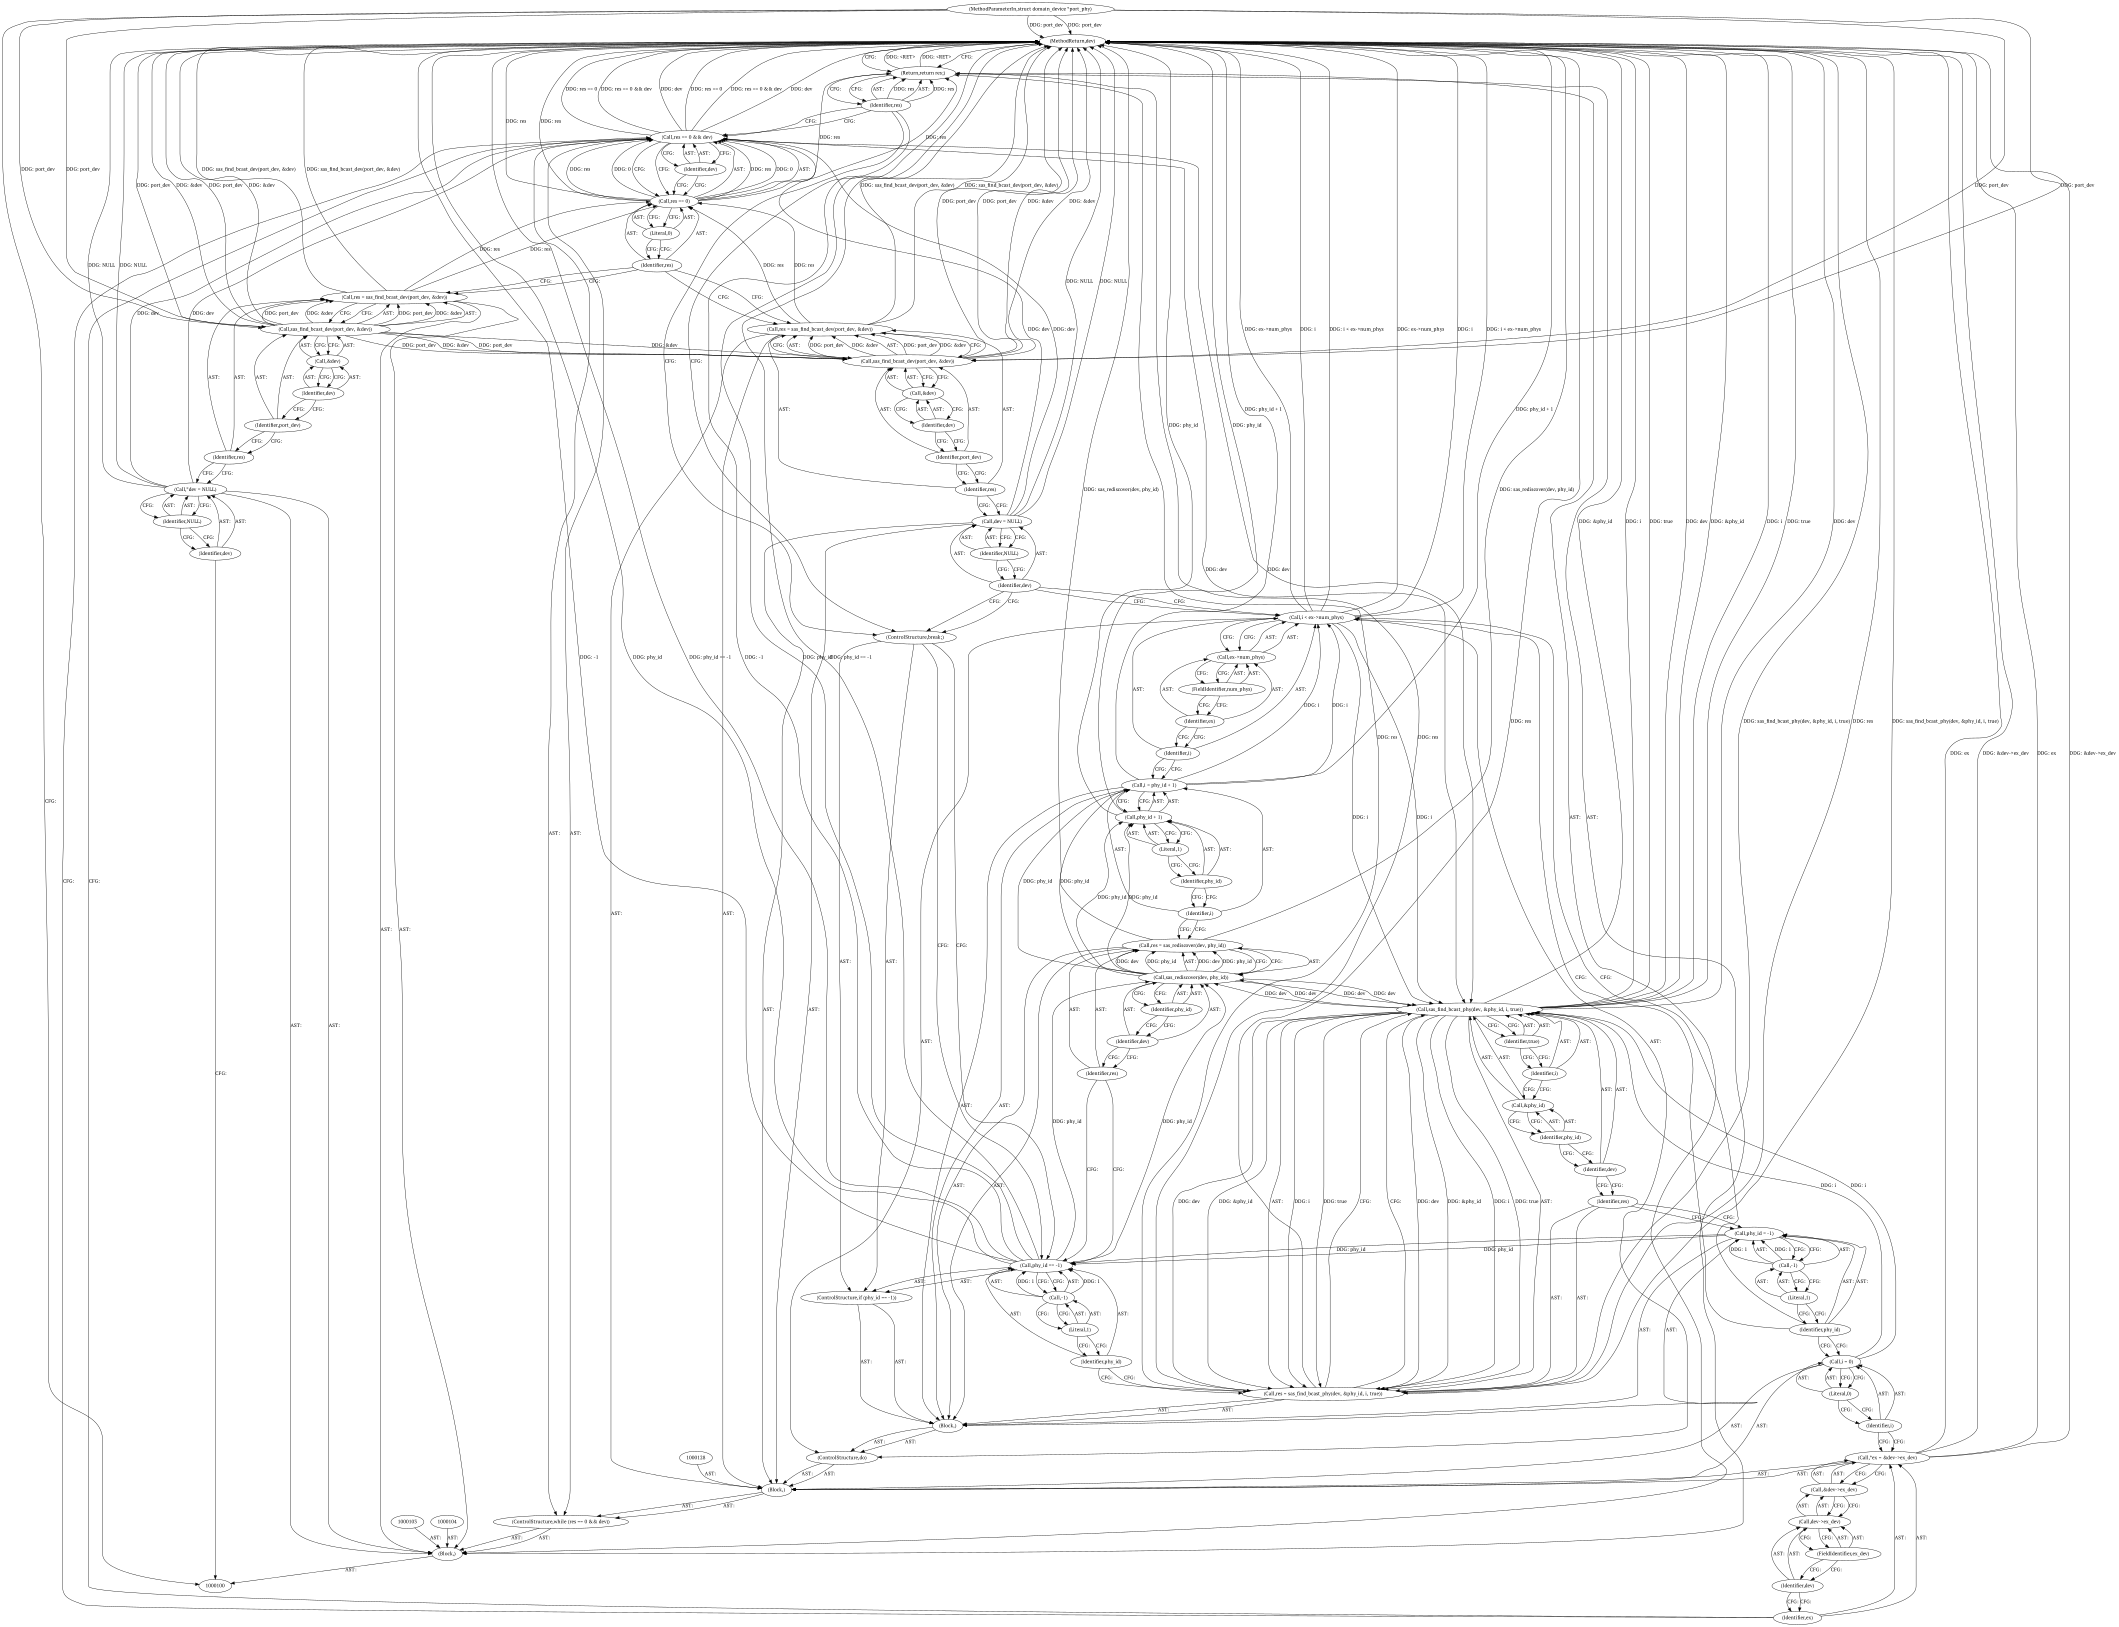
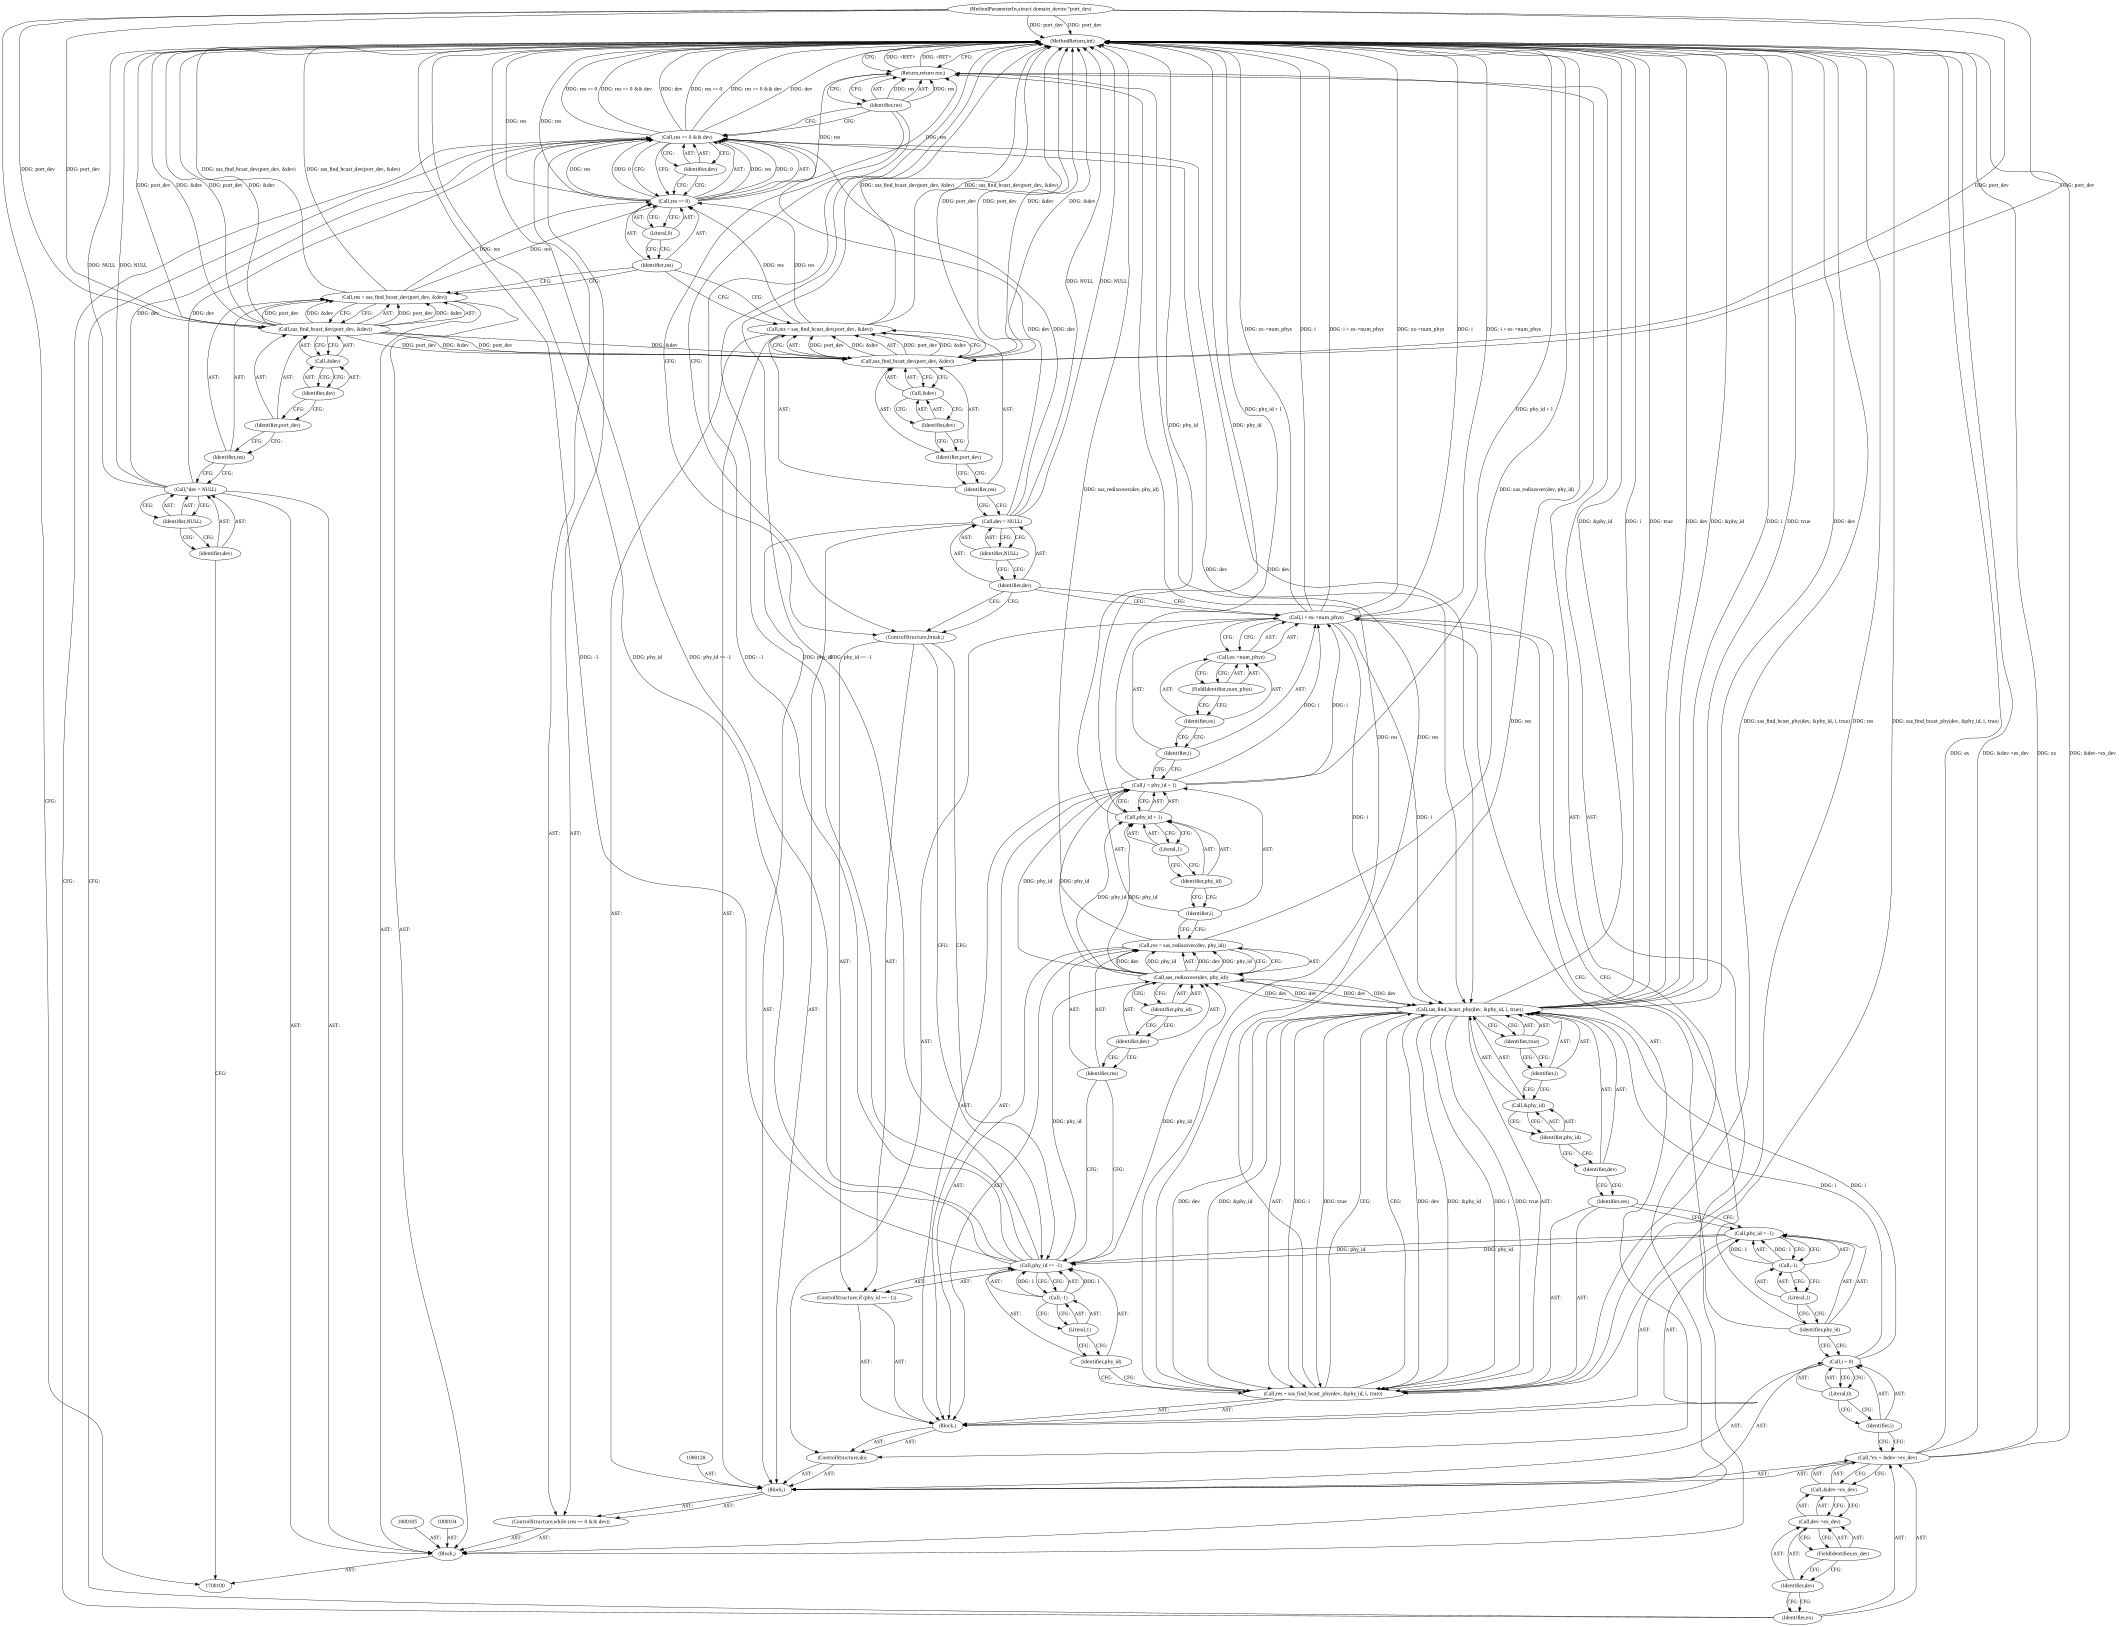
(1031, 9) -> (1031, 9)
(1073, 41) -> (1073, 41)
(215, 1586) -> (215, 1586)
